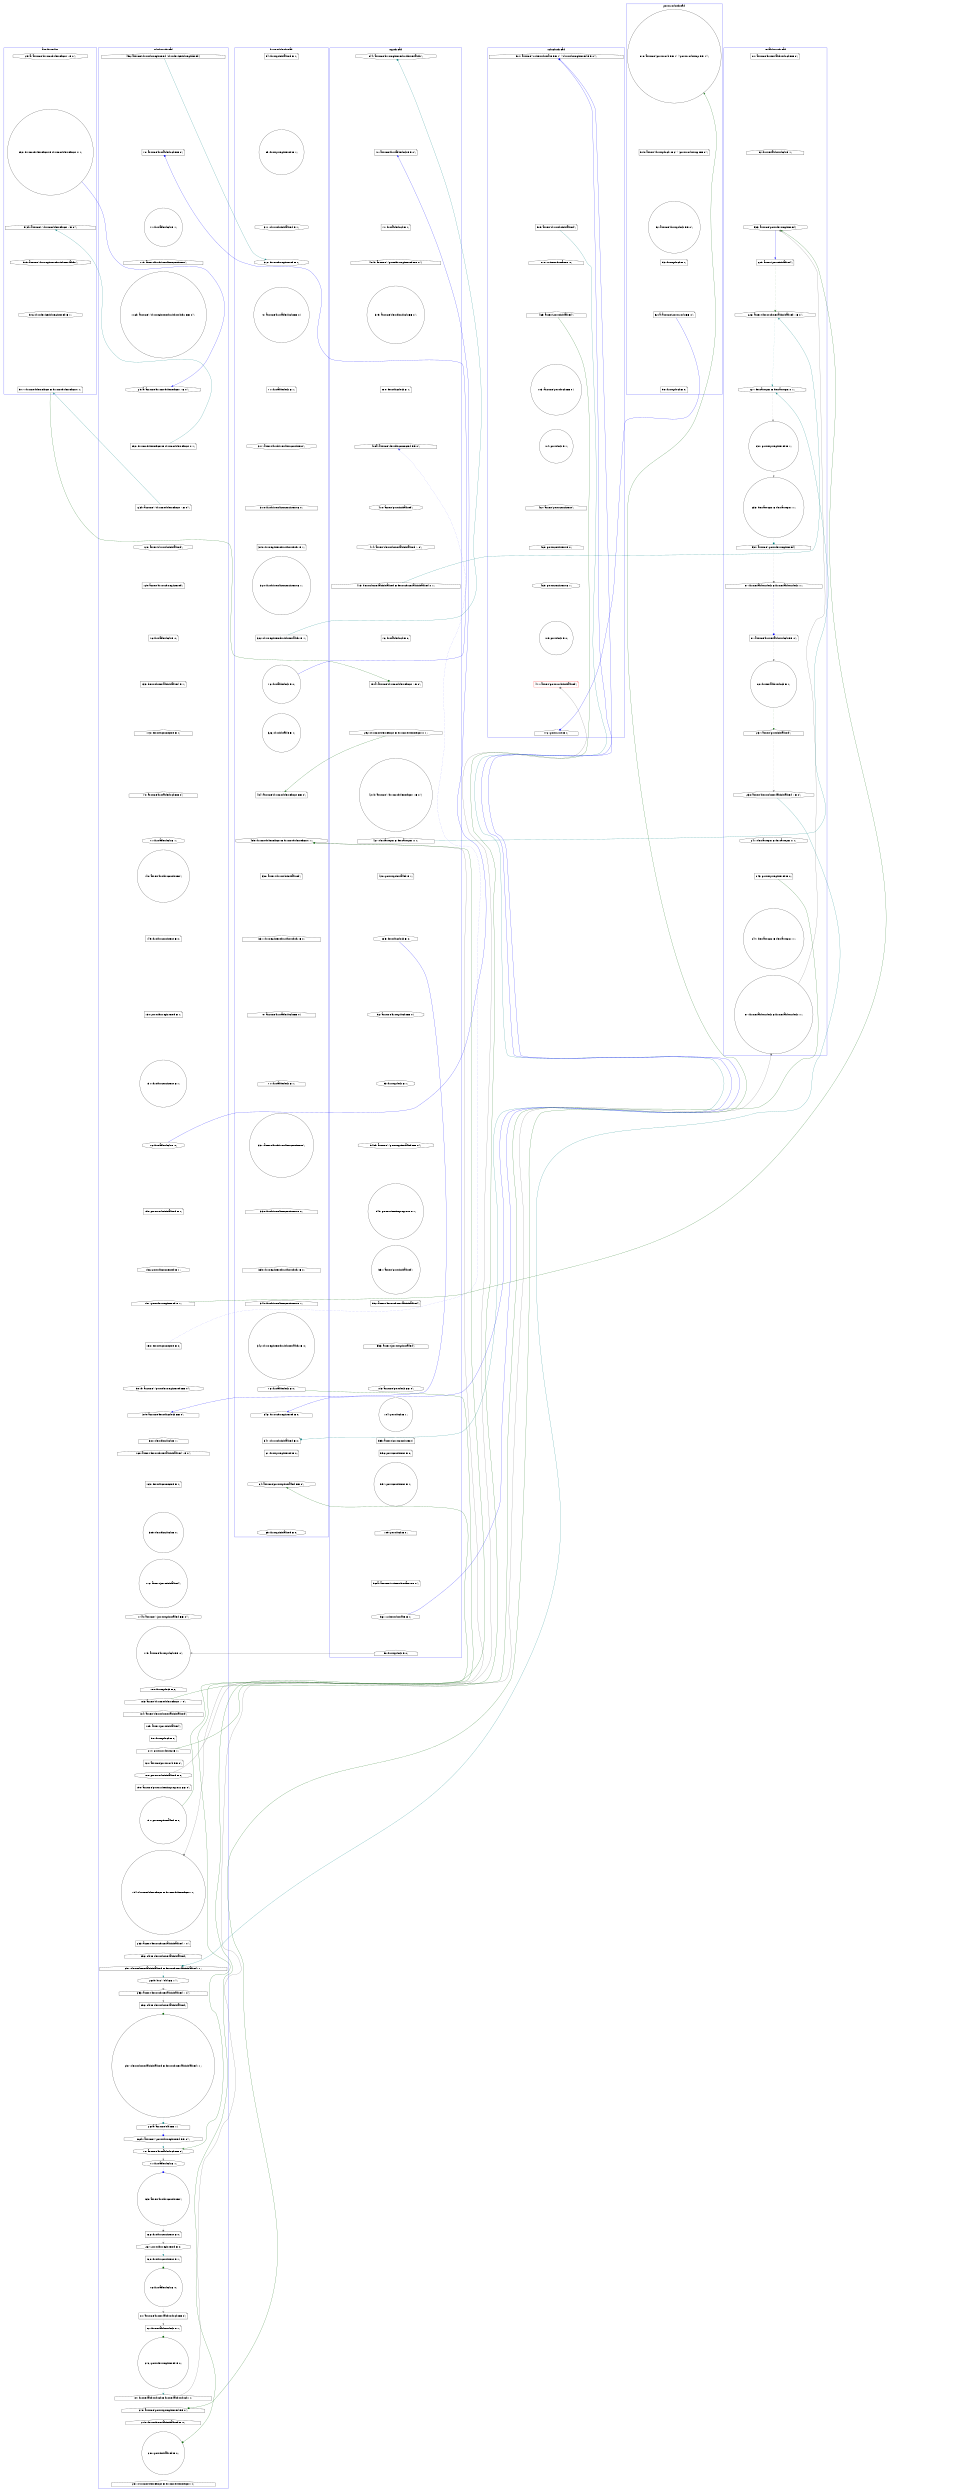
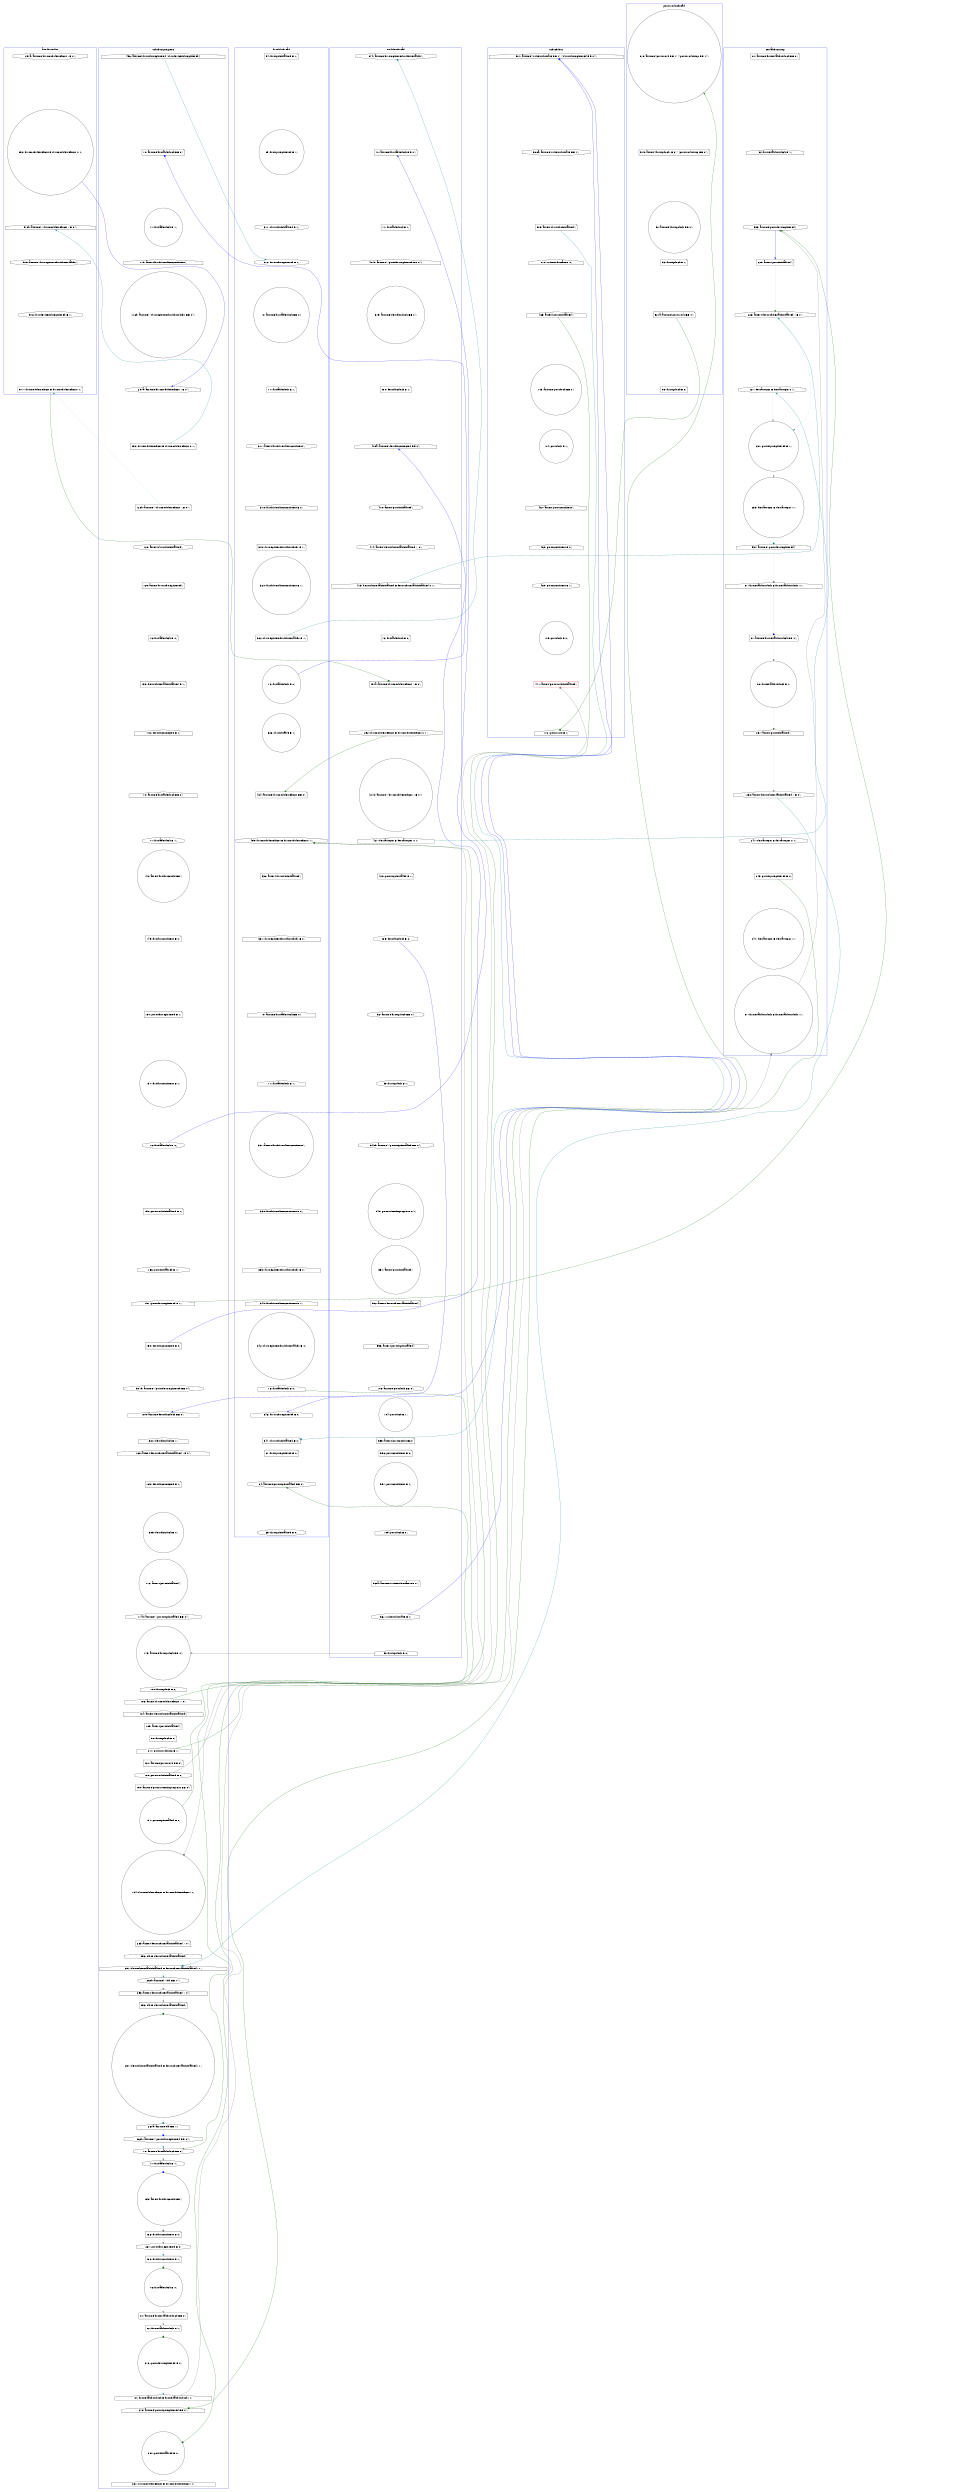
(163, 50) -> (163, 50)
(282, 50) -> (282, 50)
(396, 50) -> (396, 50)
(556, 50) -> (556, 50)
(775, 50) -> (775, 50)
none -> (556, 152)
(774, 351) -> (809, 372)
(107, 449) -> (107, 449)
(619, 497) -> (619, 497)
(478, 1005) -> (478, 1005)
(163, 1270) -> (163, 1270)
(163, 1981) -> (163, 1981)
(163, 2422) -> none
